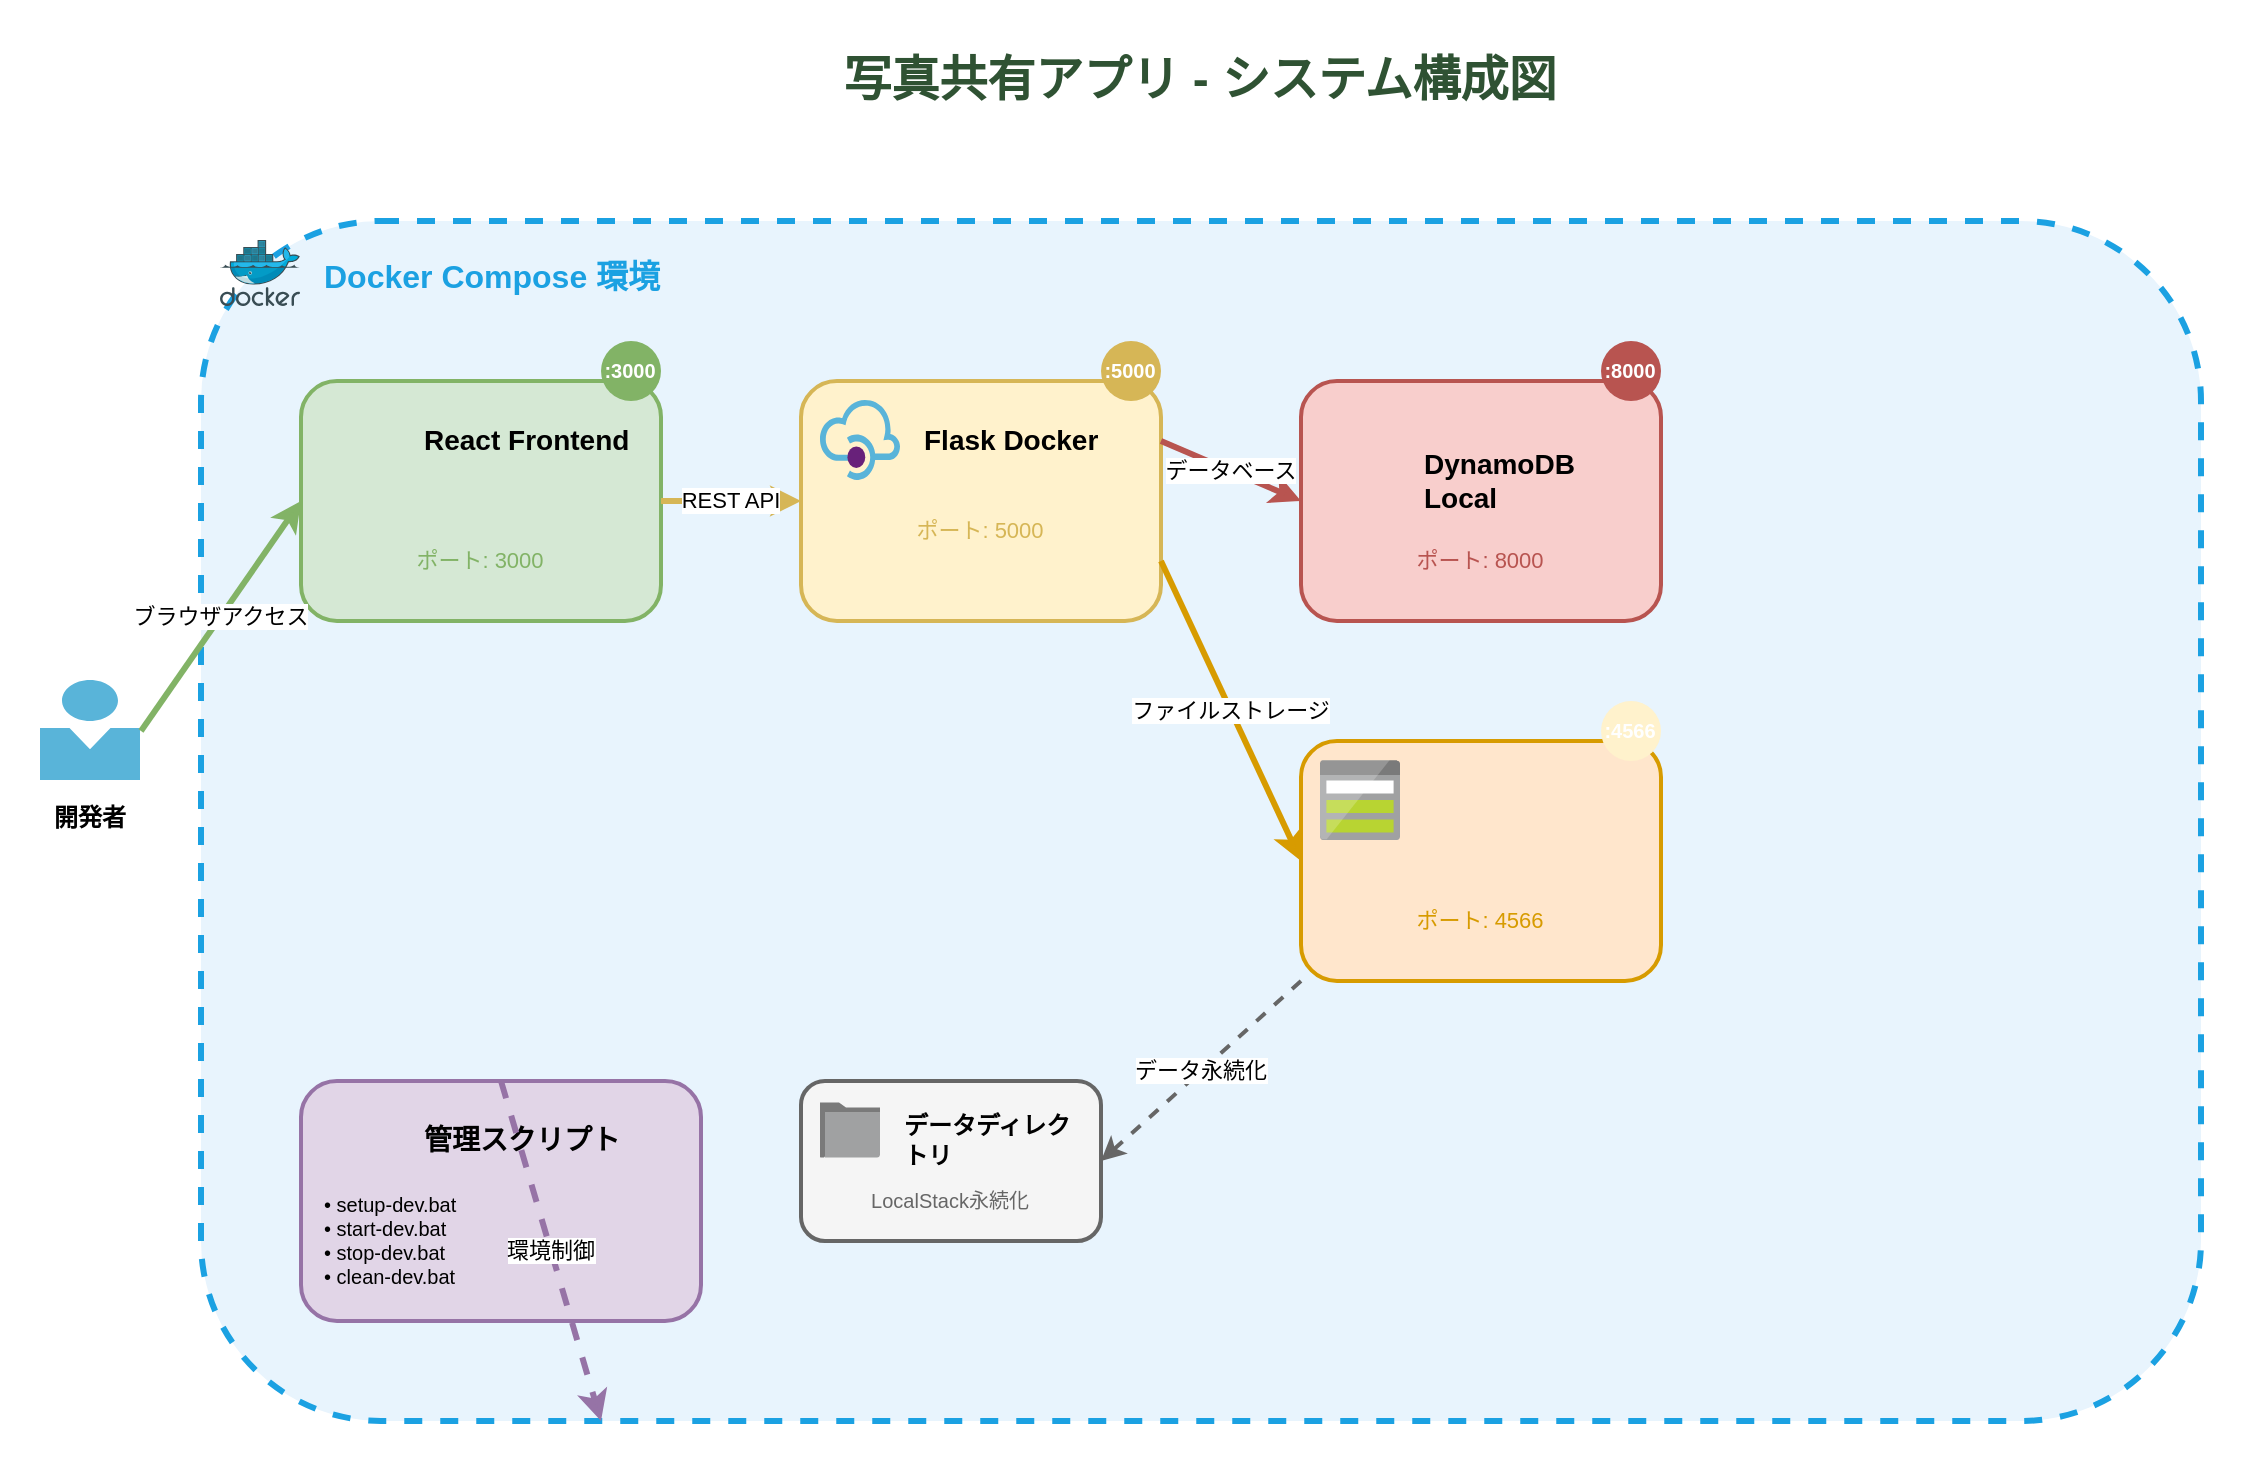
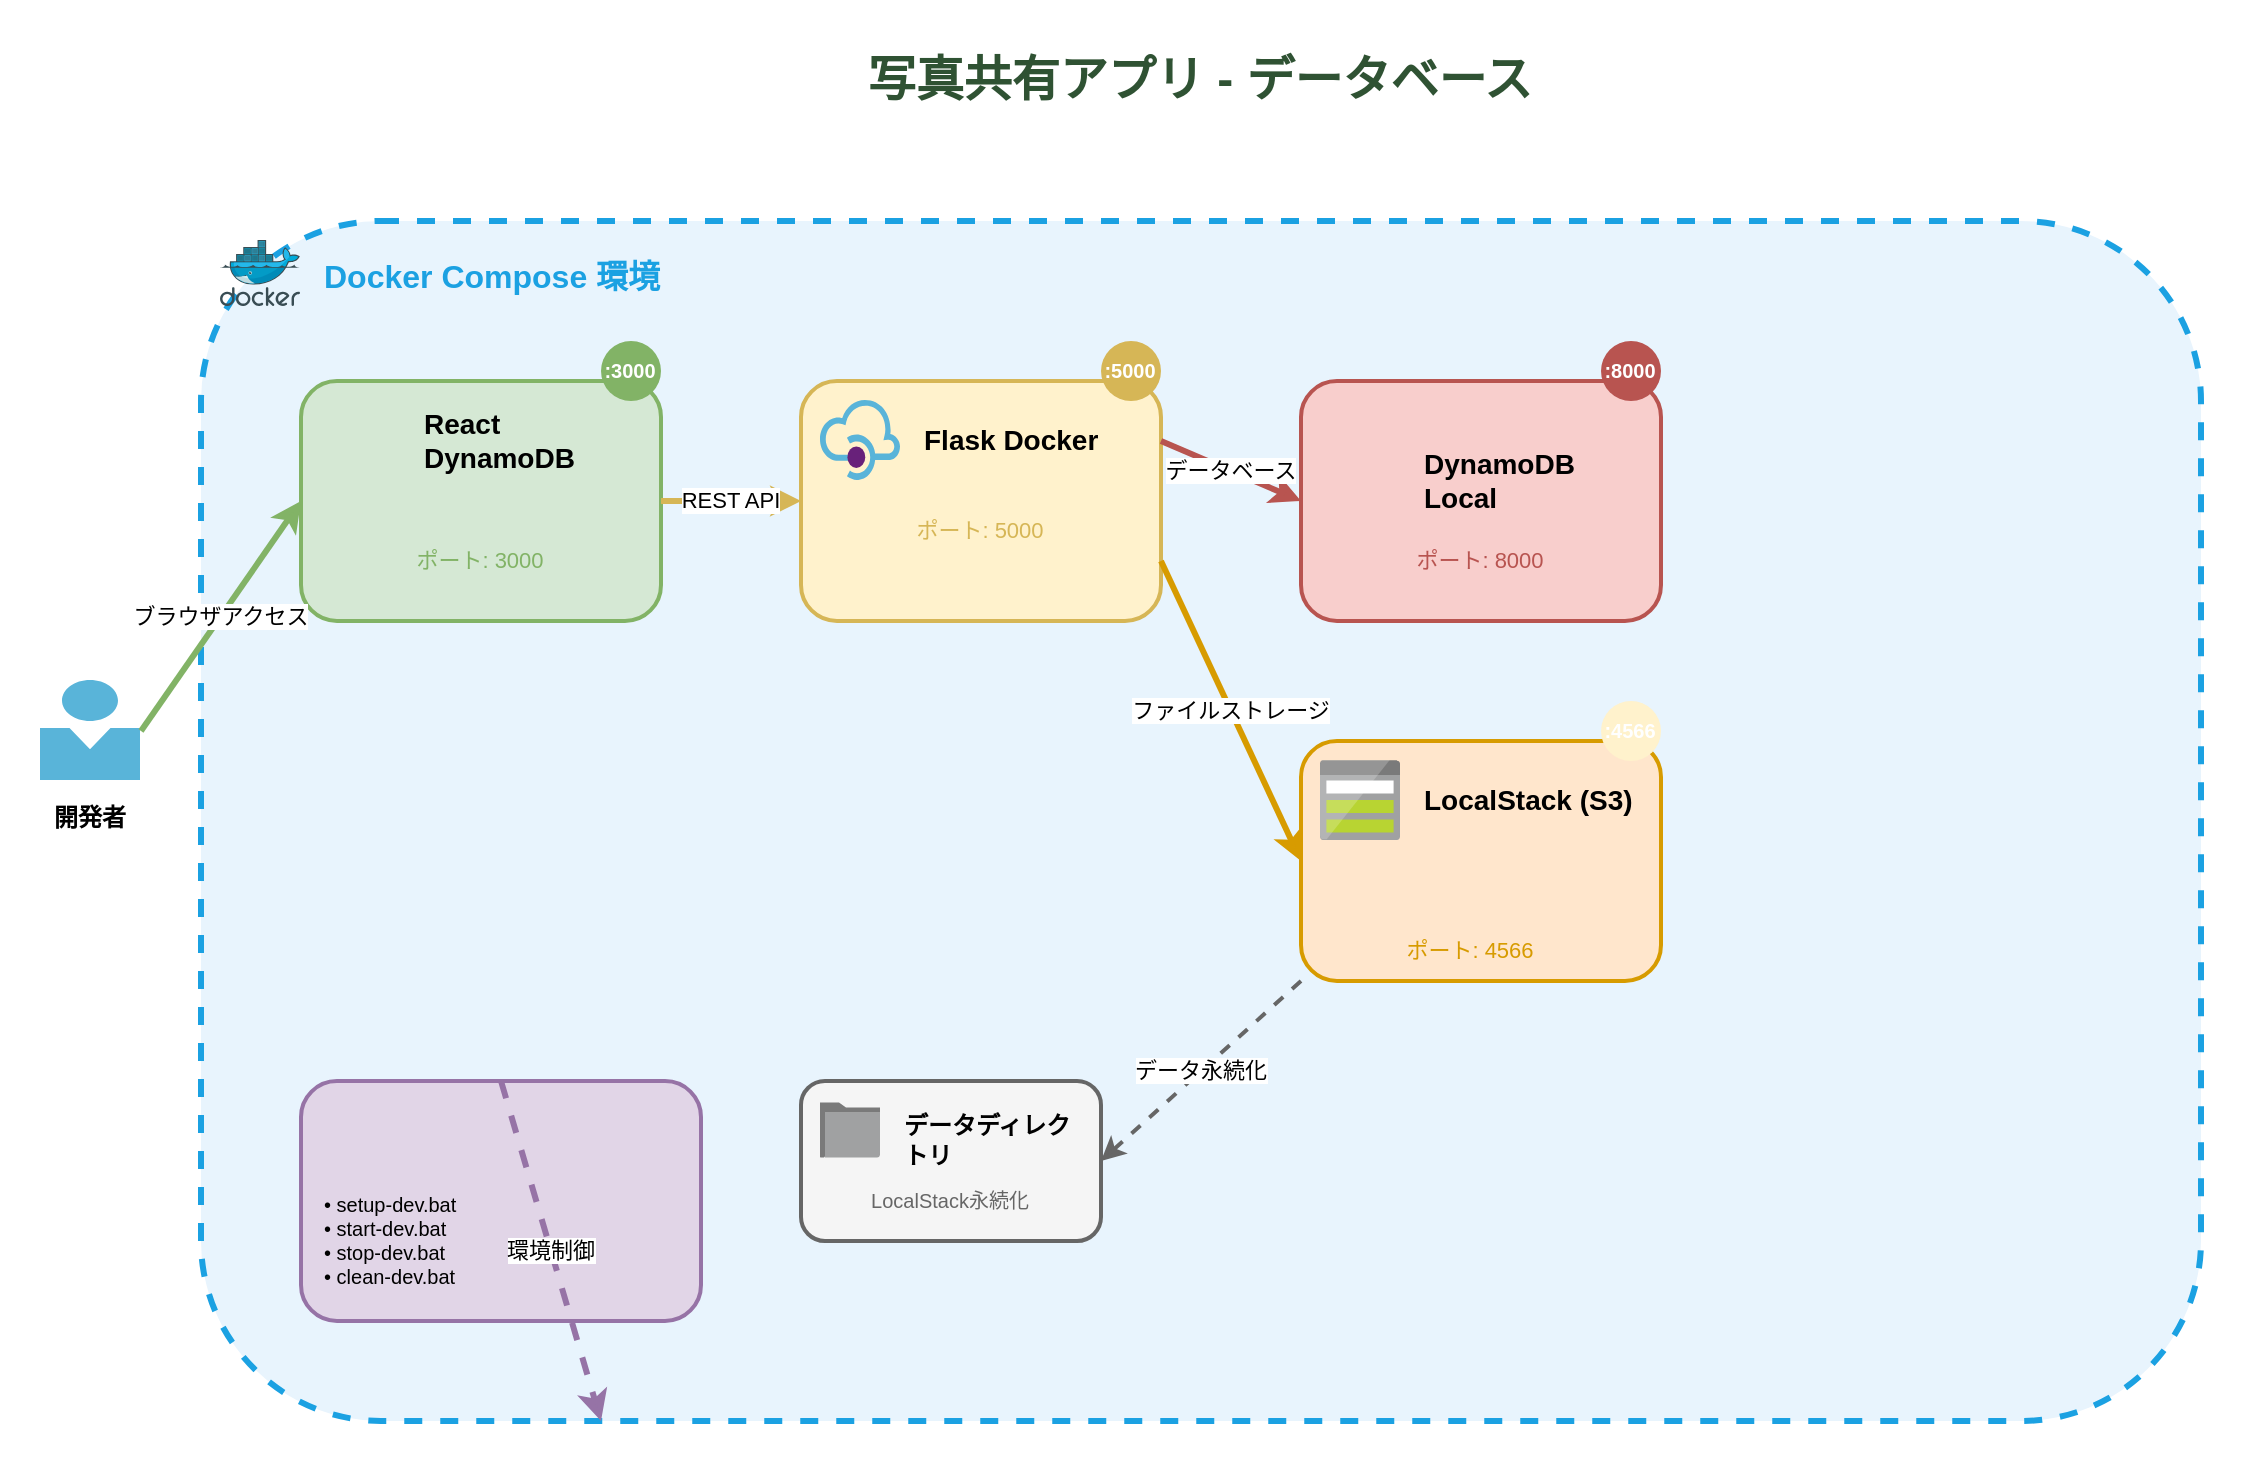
(1201, 81) -> (1201, 81)
(531, 441) -> (531, 441)
none -> (1531, 801)
(1481, 921) -> (1471, 951)
(551, 1141) -> none
